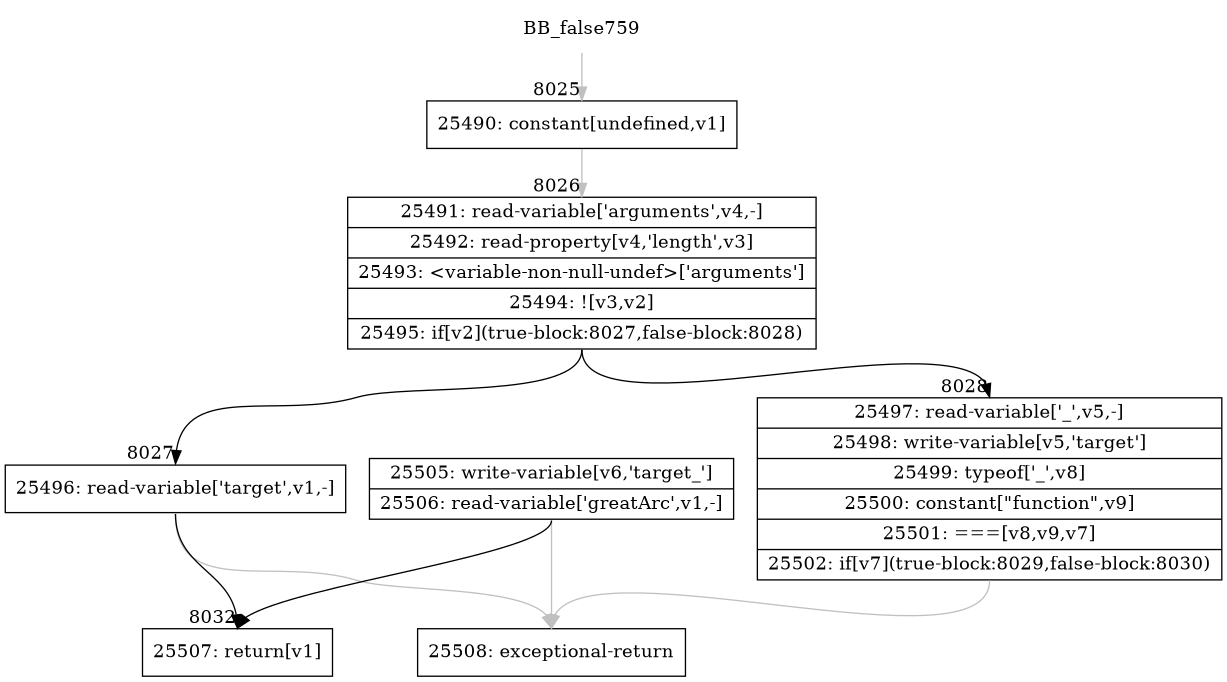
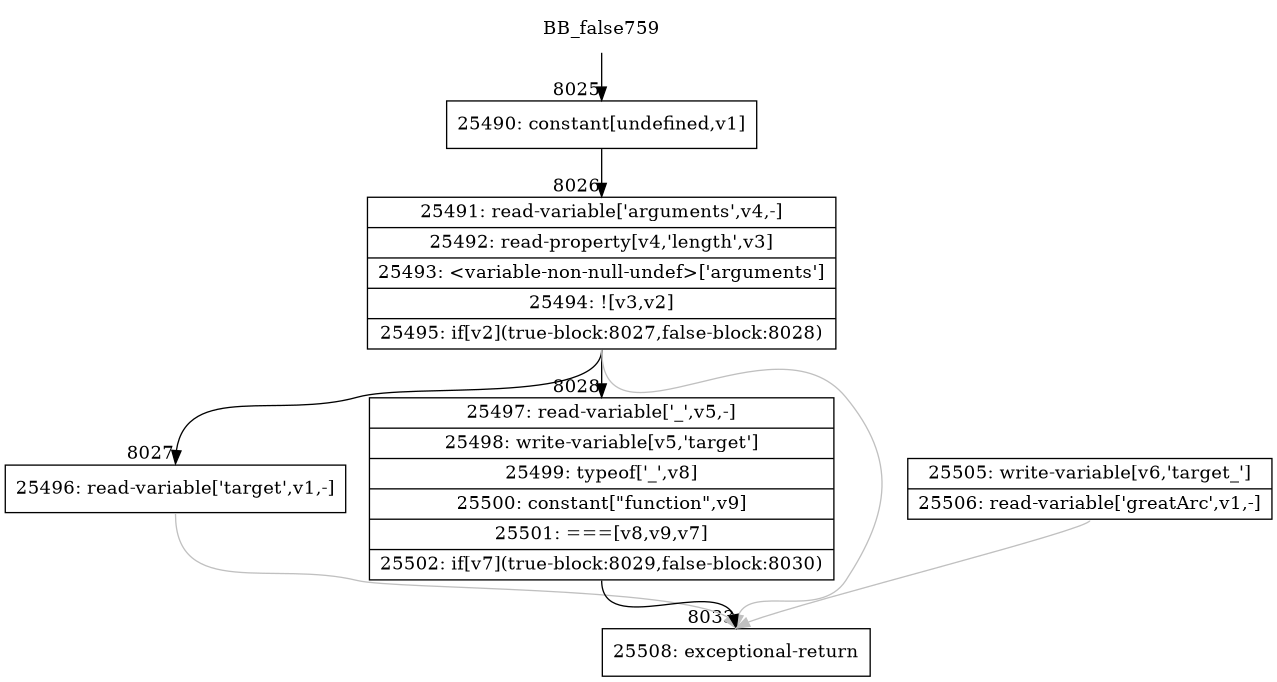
(582, 70) -> (602, 70)
(582, 166) -> (602, 166)
none -> (857, 413)
(777, 605) -> (640, 607)
(238, 652) -> none
